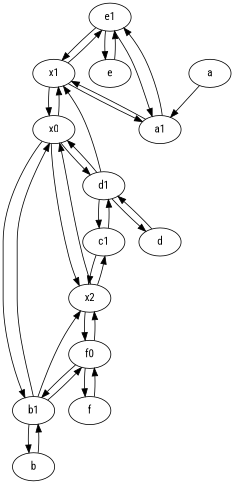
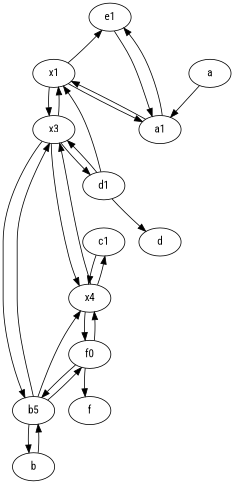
(81, 41) -> none
(110, 73) -> none
(54, 130) -> (54, 130)
(99, 210) -> none
(138, 215) -> none
(109, 218) -> none
(90, 298) -> (90, 298)
(95, 386) -> none
(34, 411) -> (34, 411)
